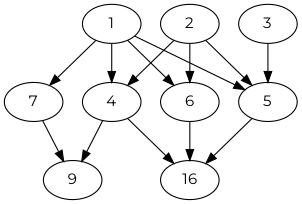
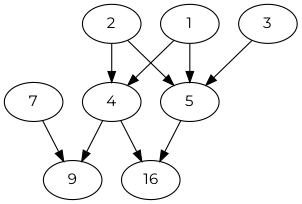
(77, 59) -> none
(190, 102) -> none
